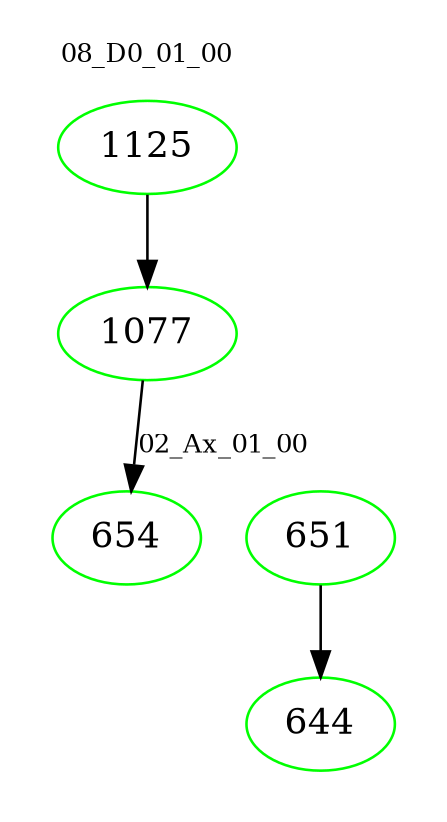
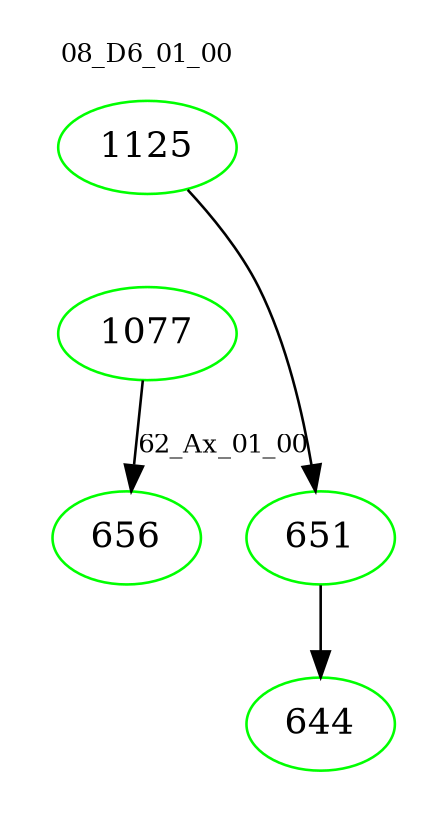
(147, 56) -> (147, 56)
(147, 228) -> (272, 317)
(224, 446) -> (224, 446)
(127, 538) -> (127, 538)
